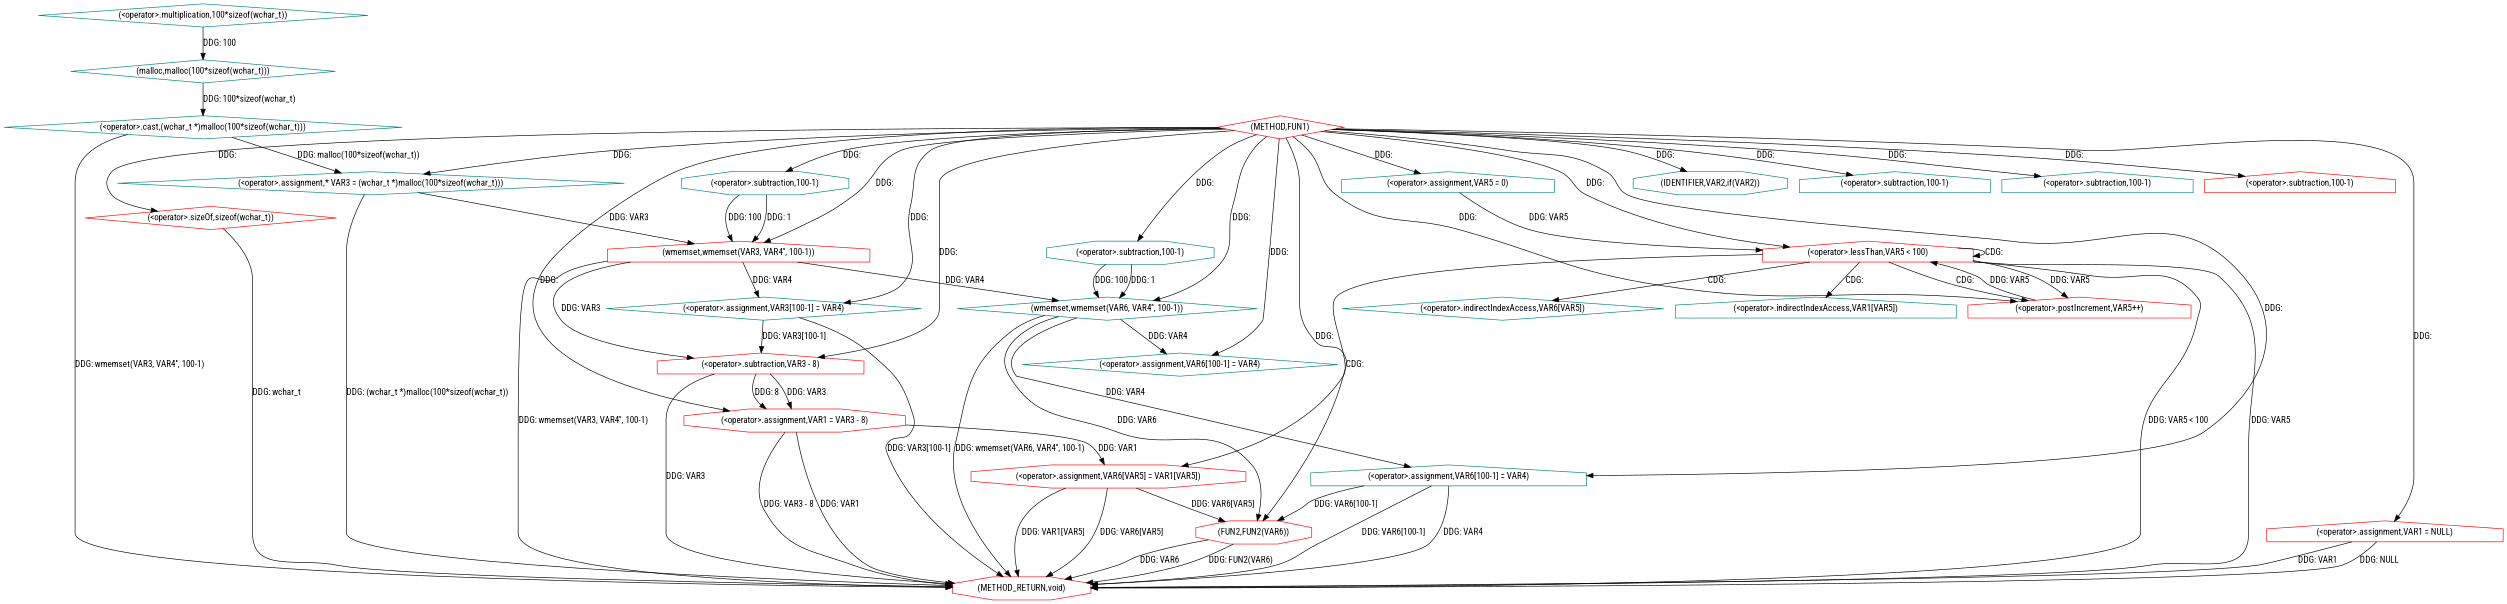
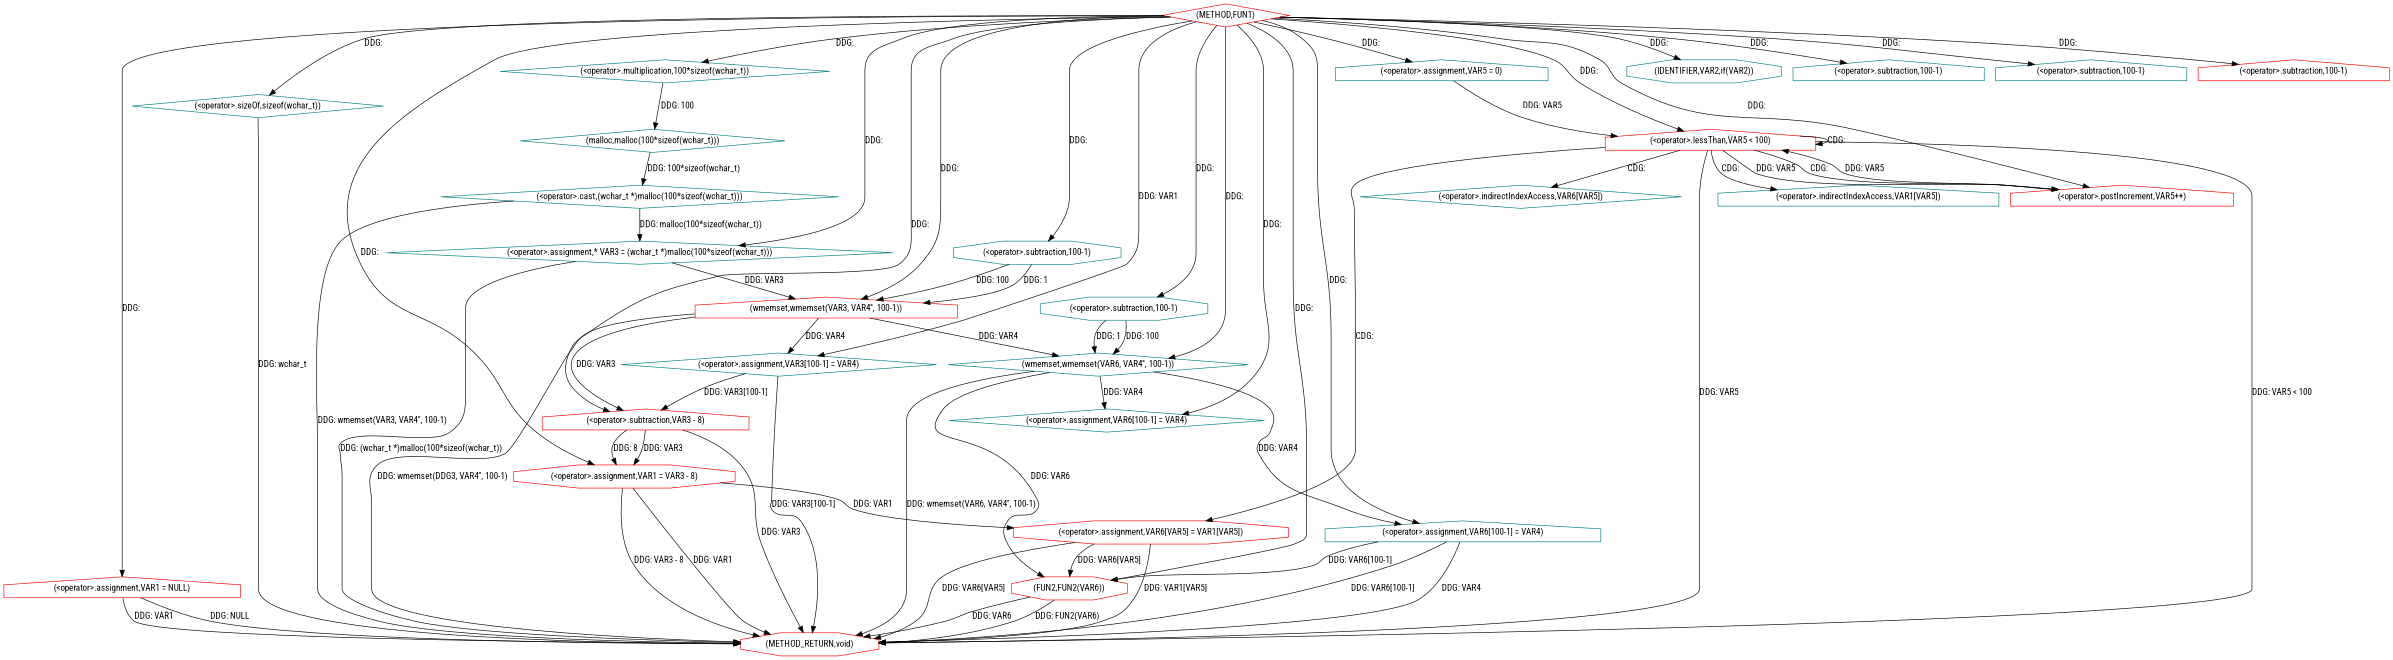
none -> (915, 30)
(211, 218) -> (258, 106)
(920, 218) -> (1158, 197)
(584, 421) -> (443, 477)
